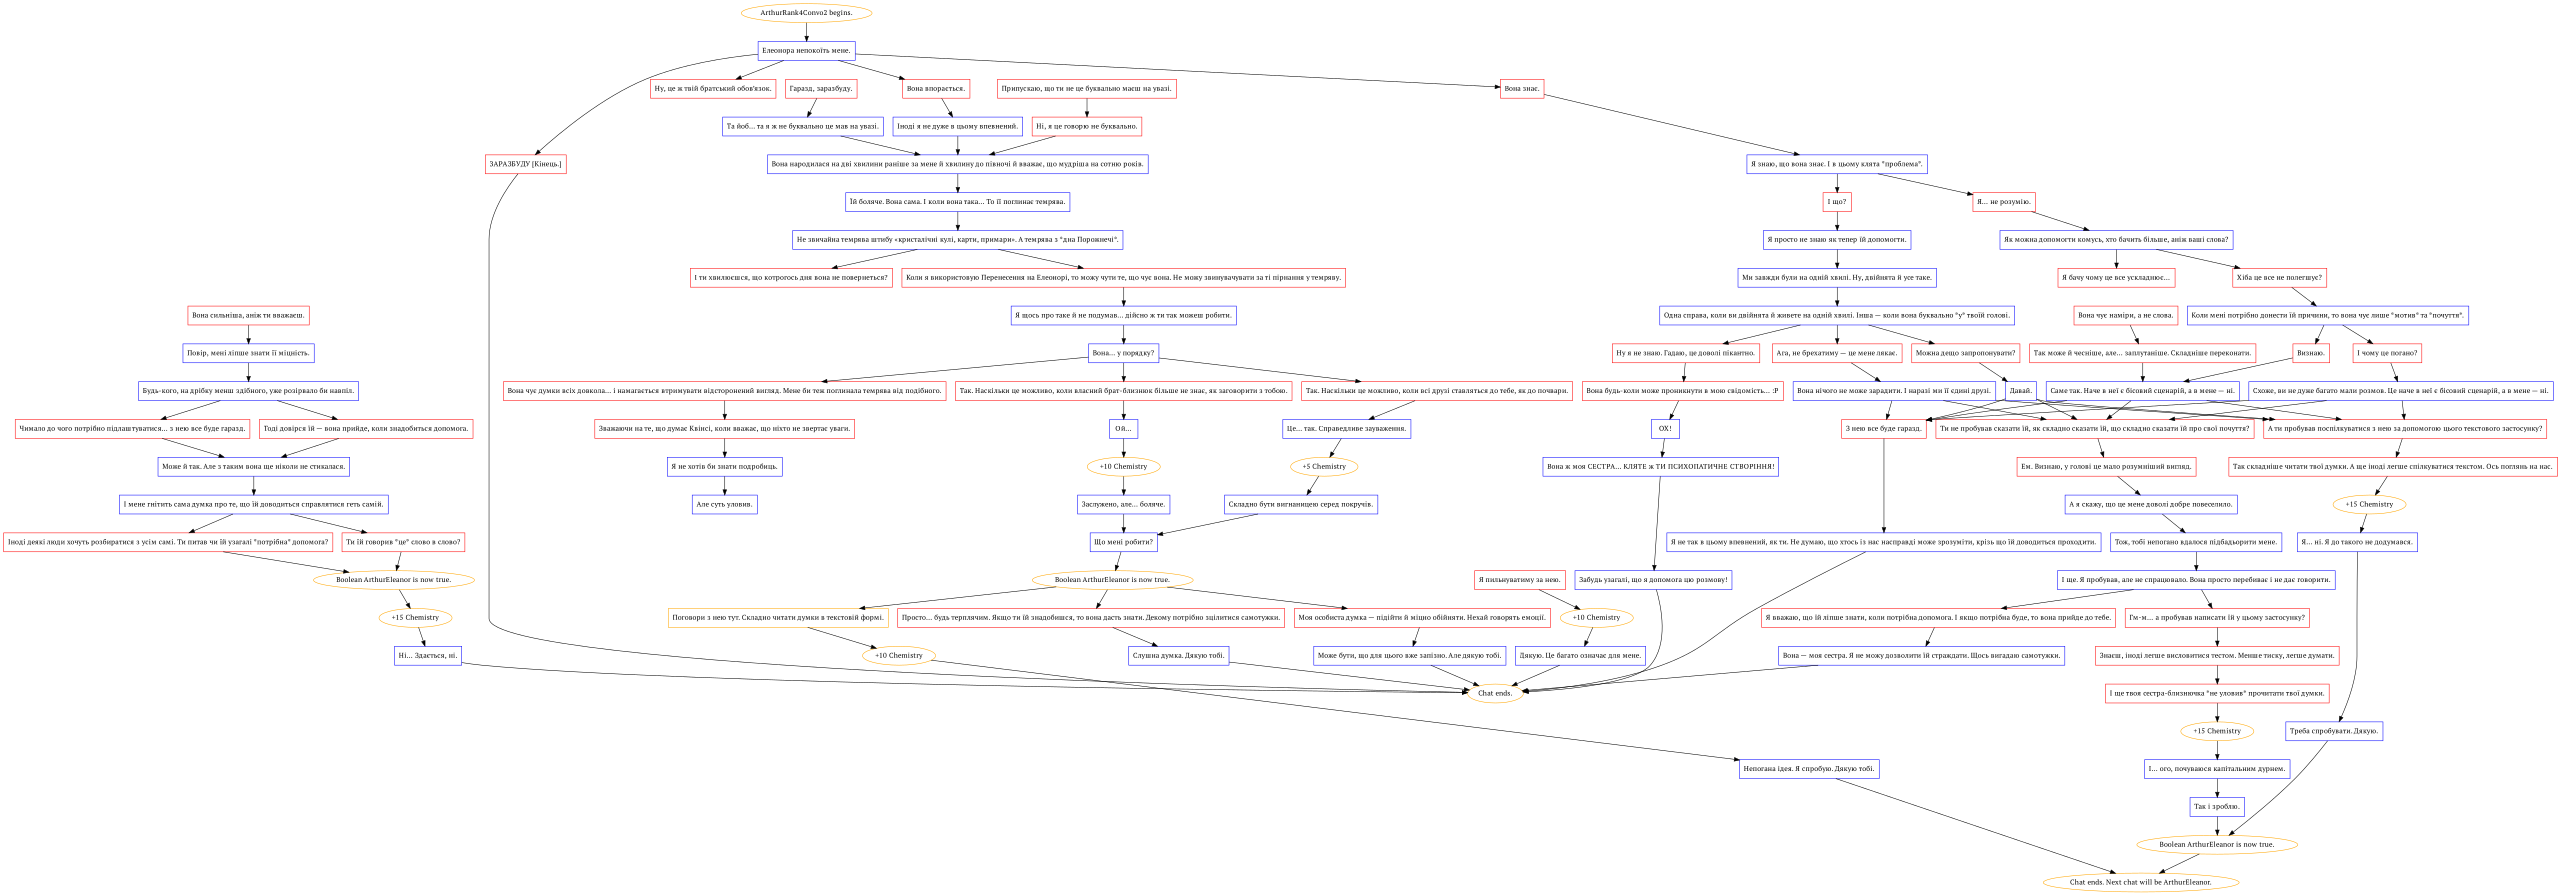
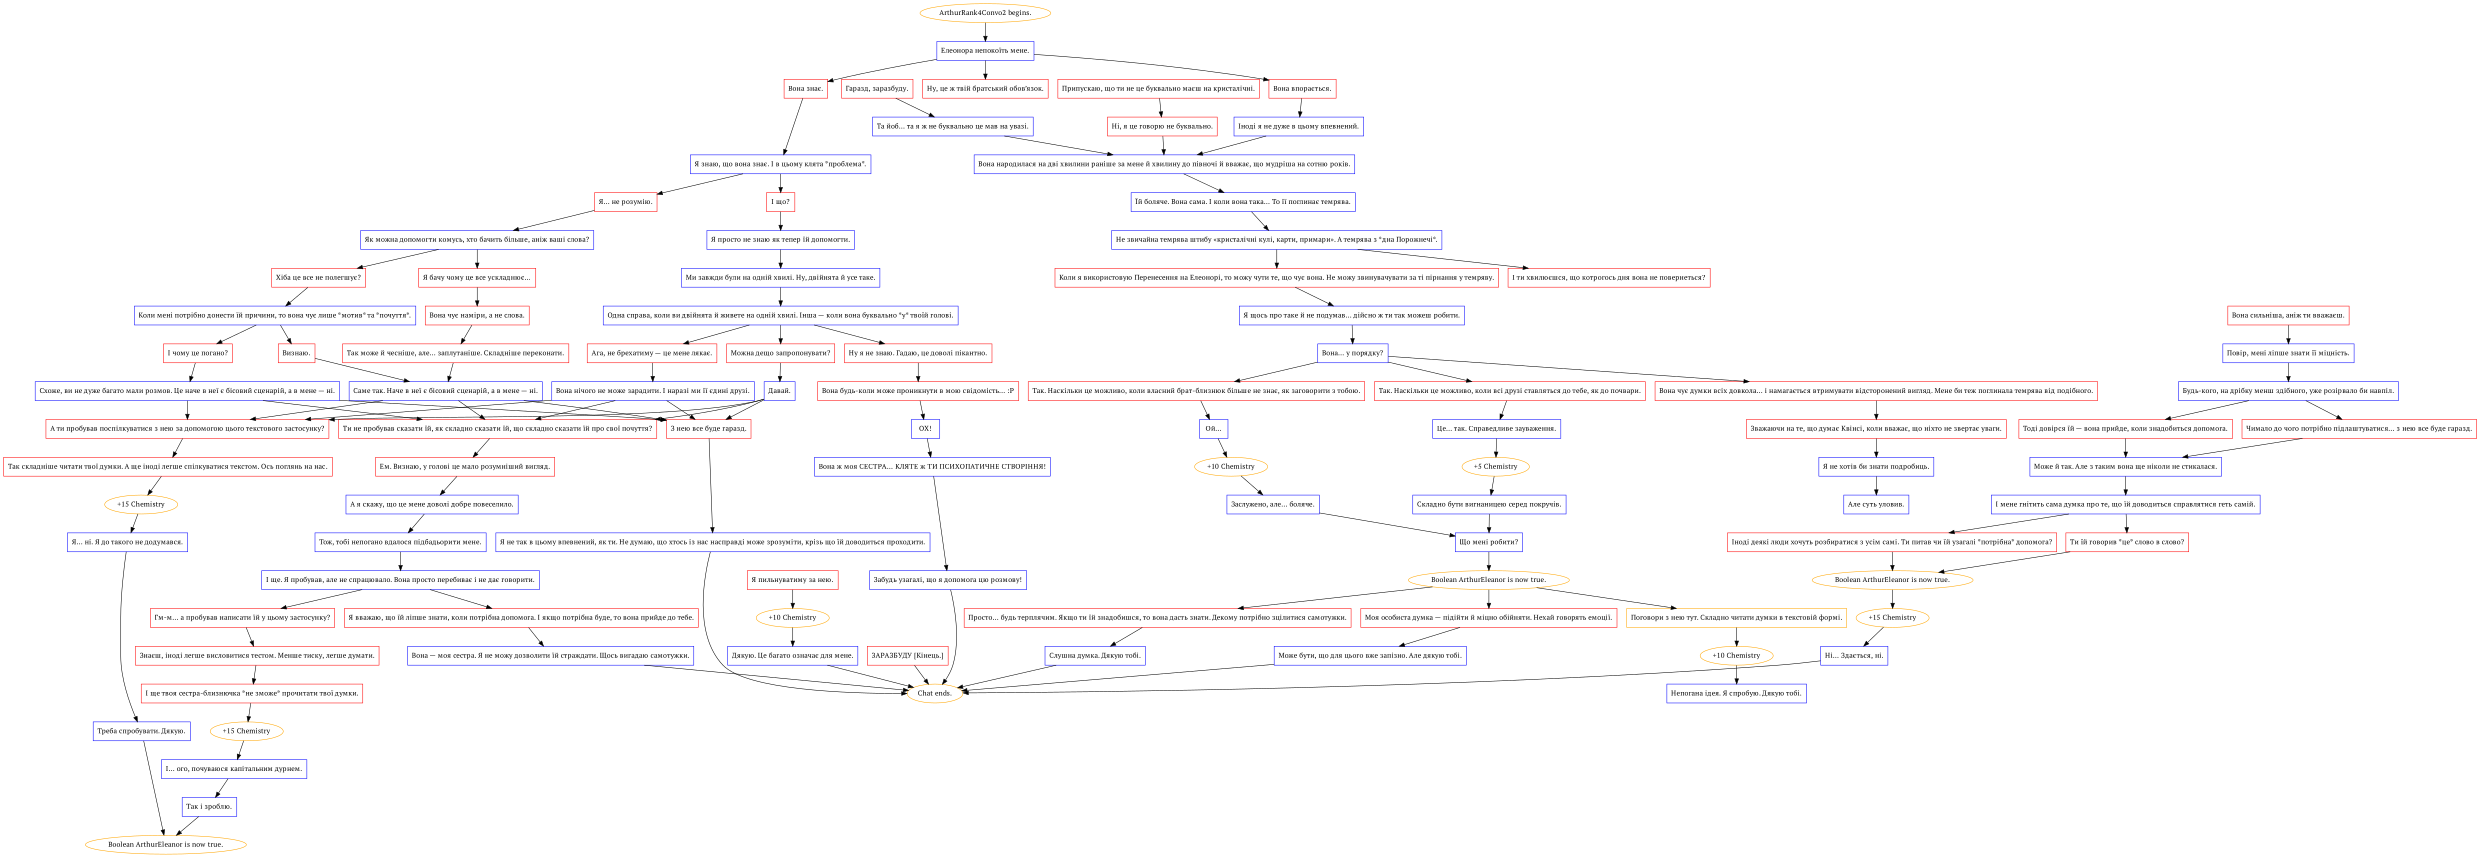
(639, 82) -> none
(1087, 89) -> (1159, 89)
none -> (477, 294)
(2217, 694) -> (252, 694)
(2141, 883) -> none
